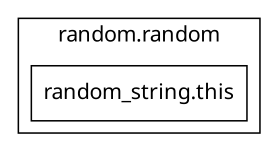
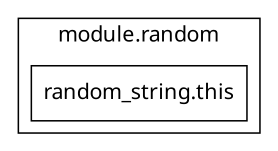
(139, 36) -> (139, 36)
